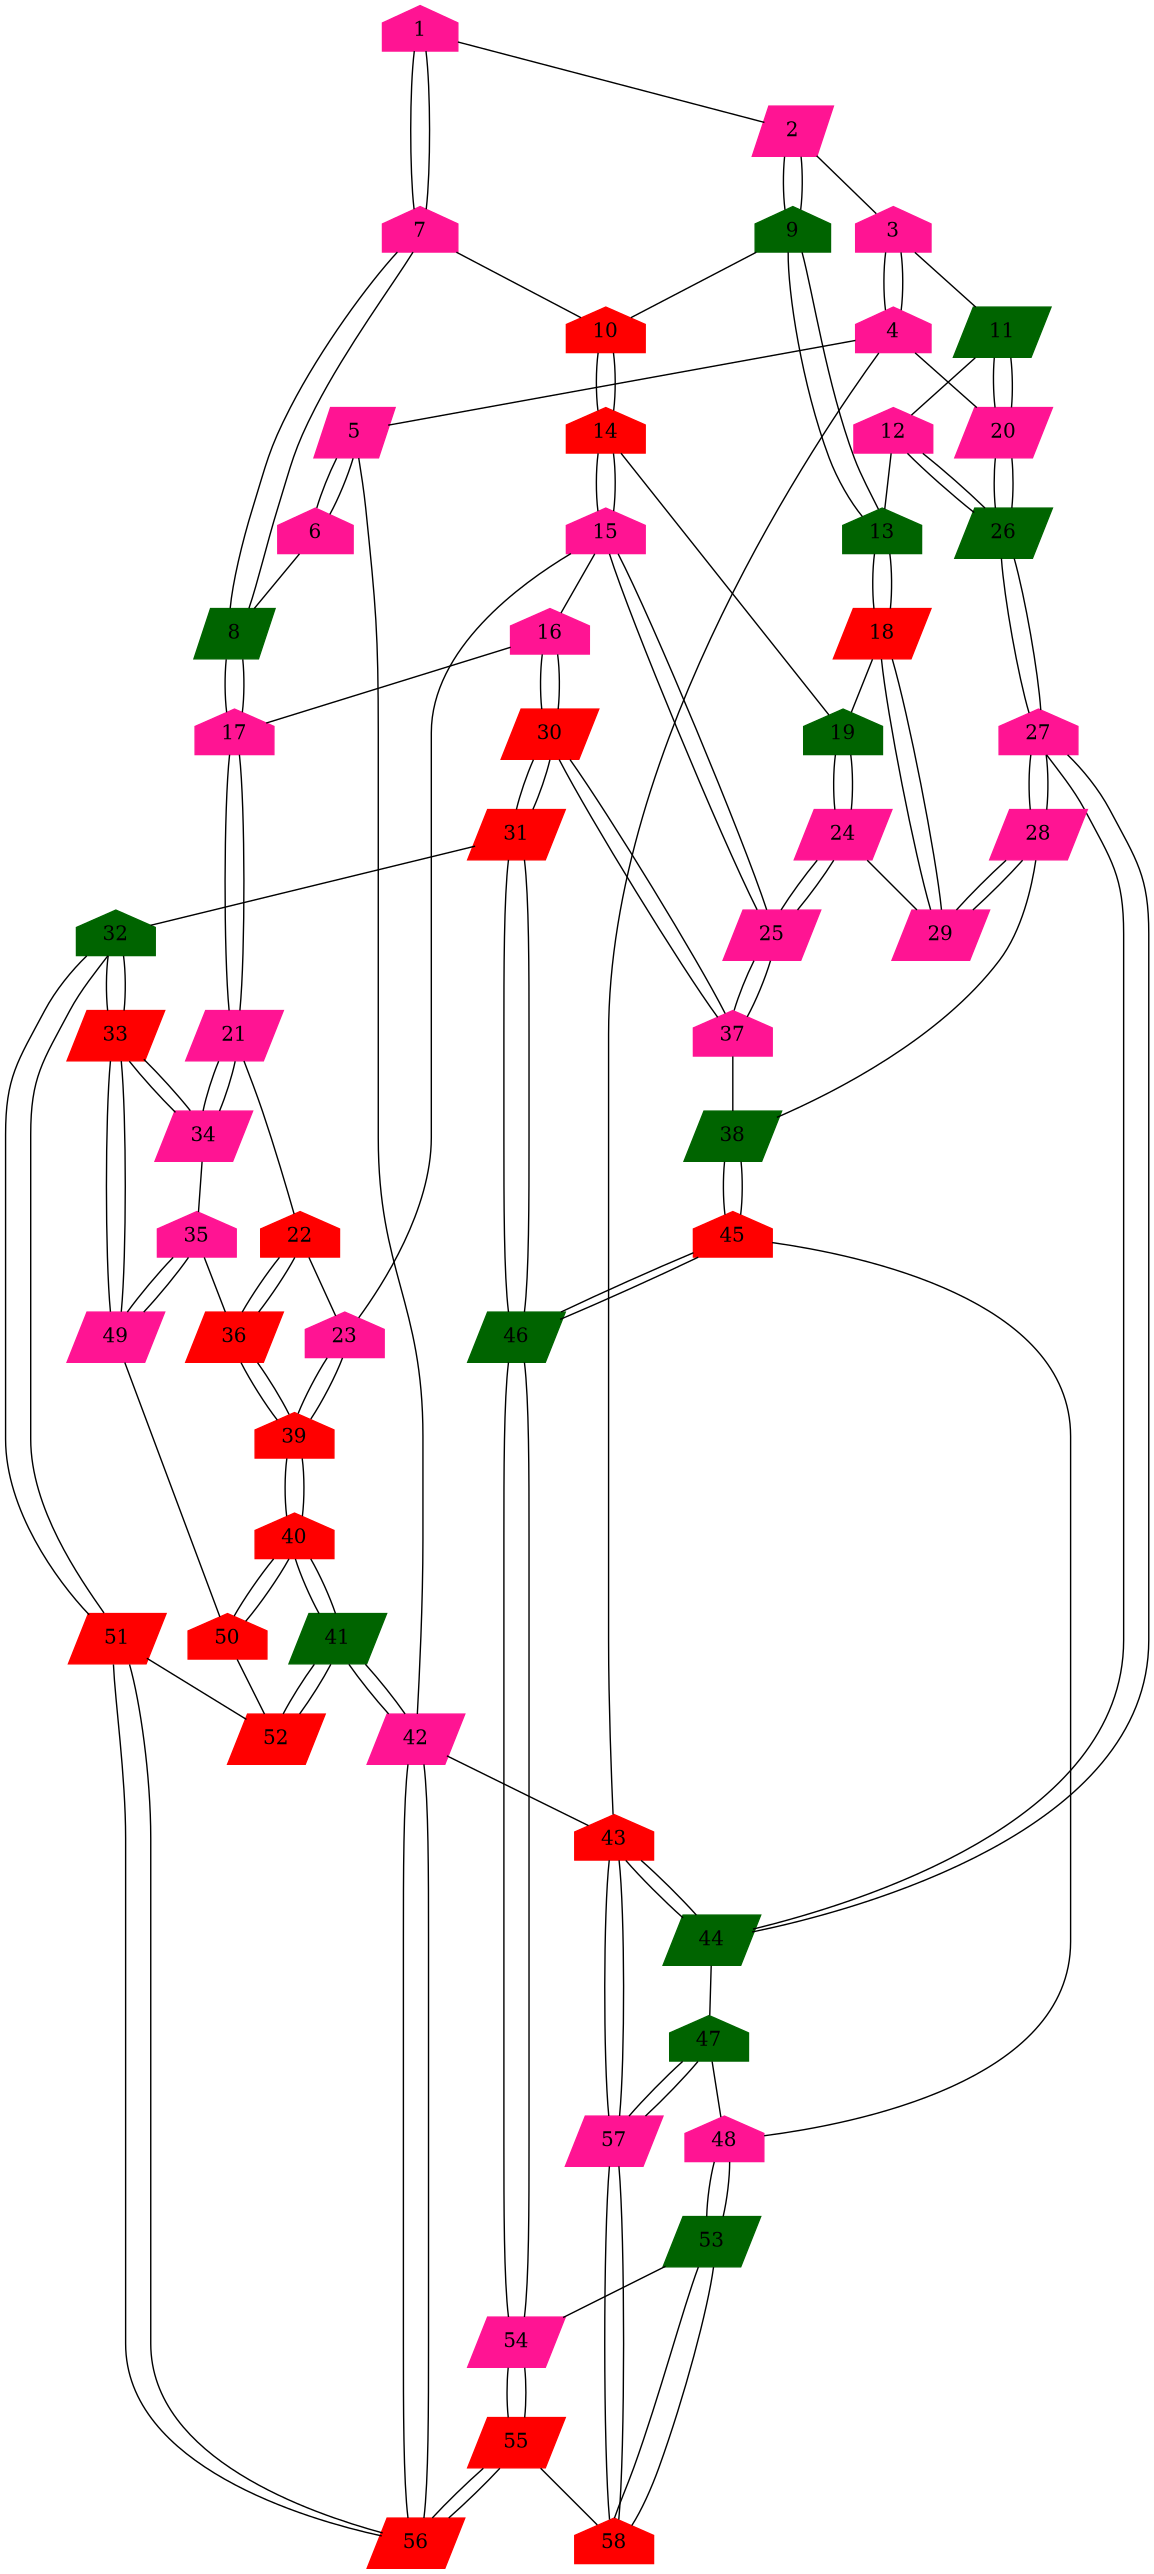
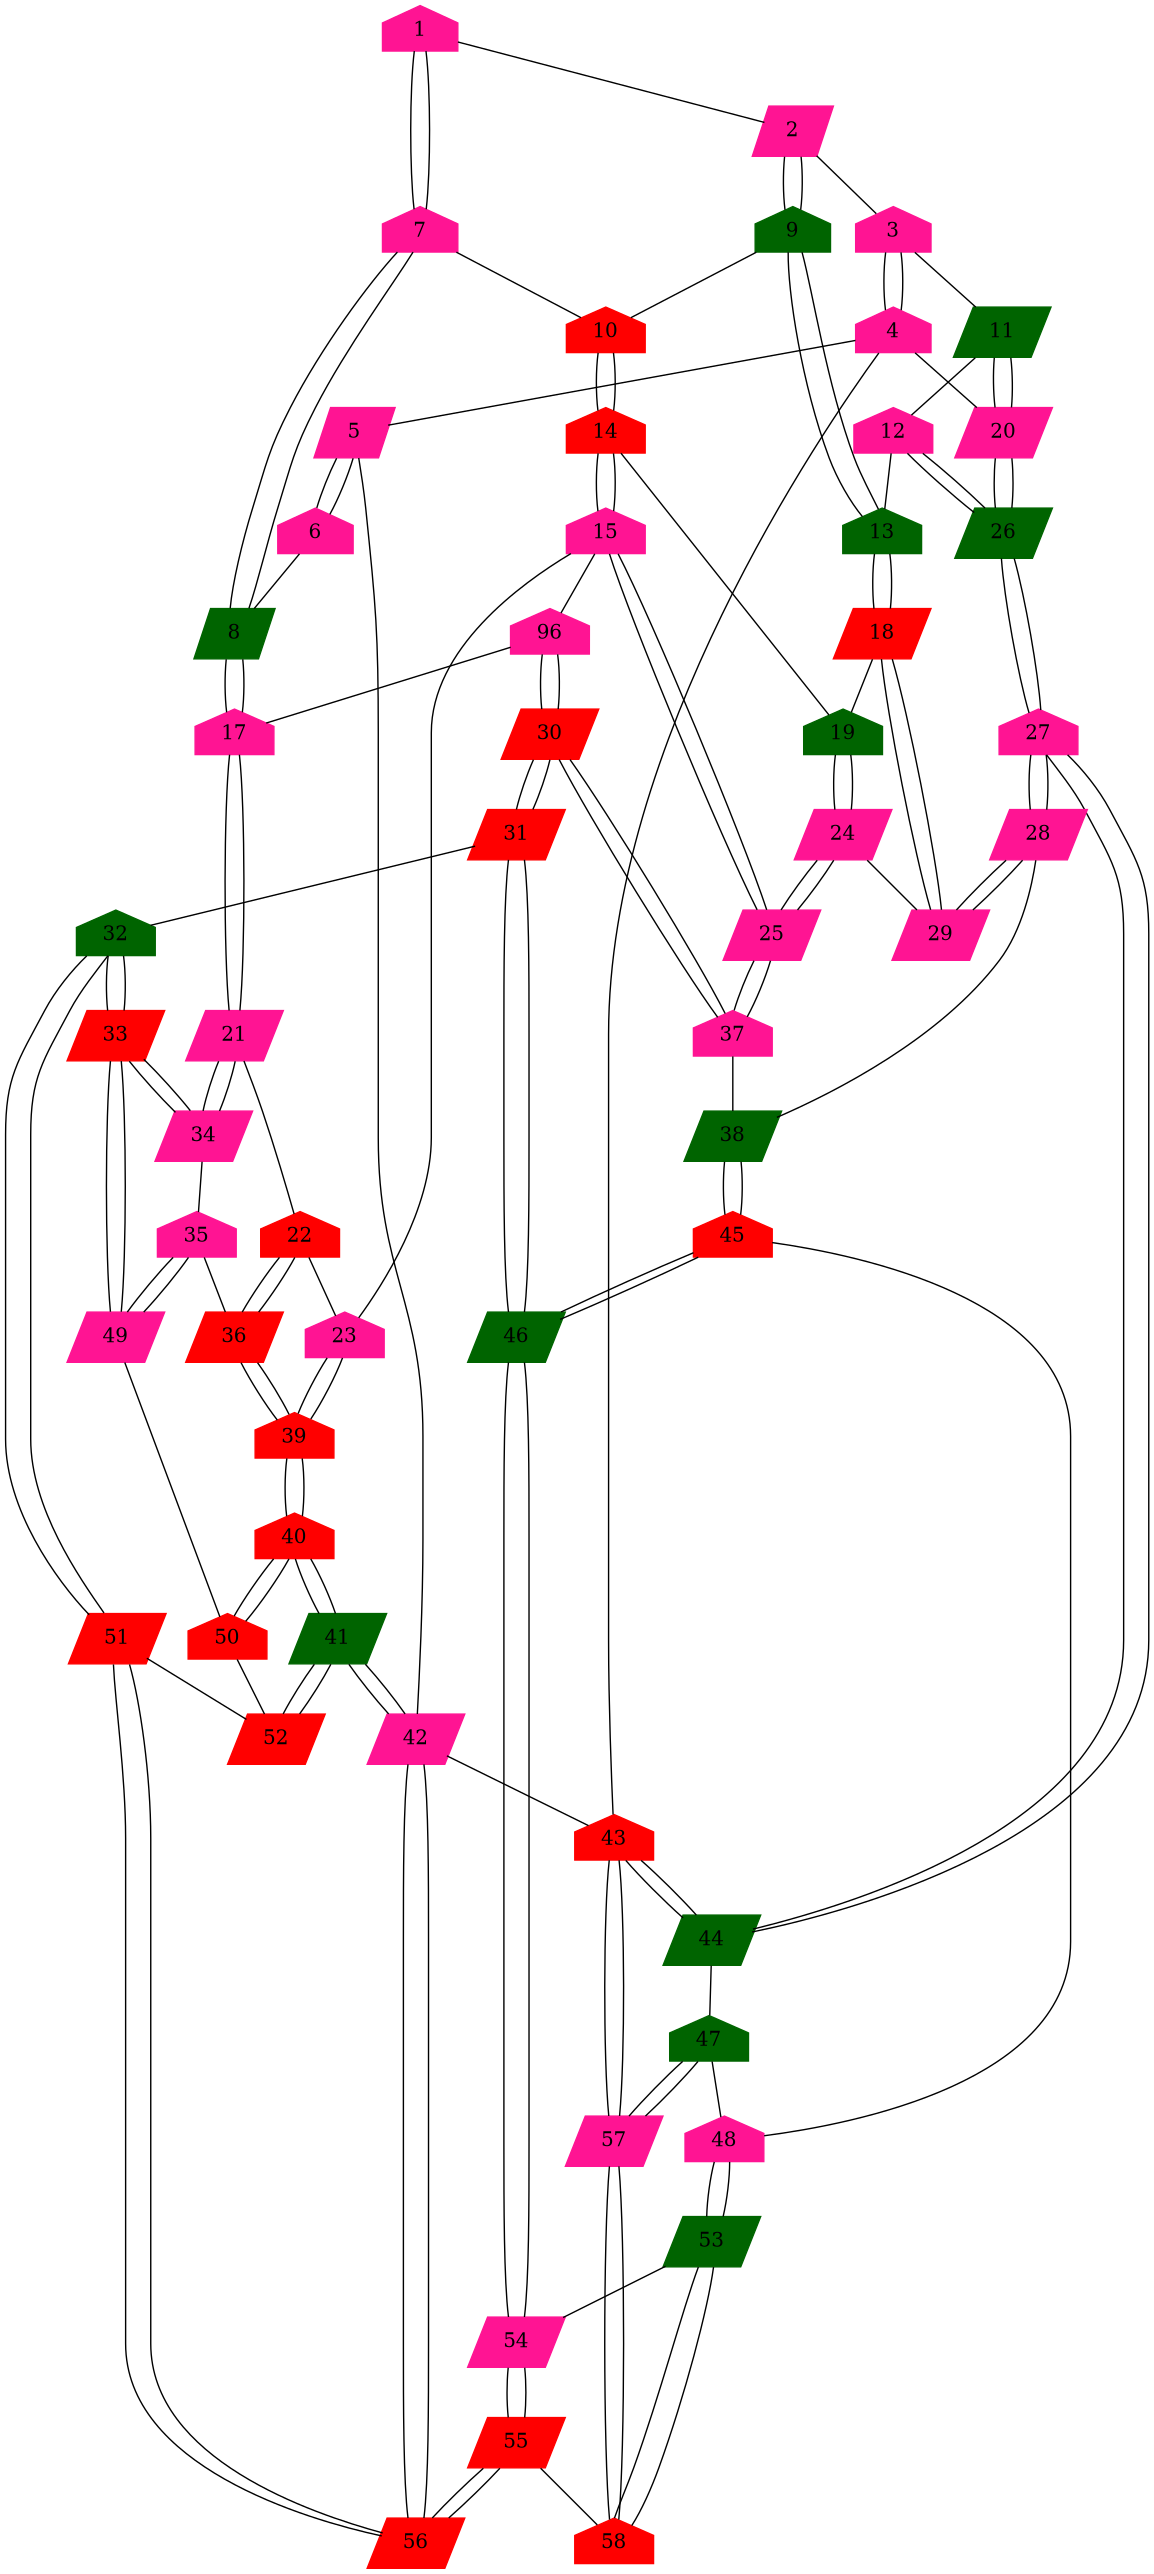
(550, 634) -> (550, 634)
